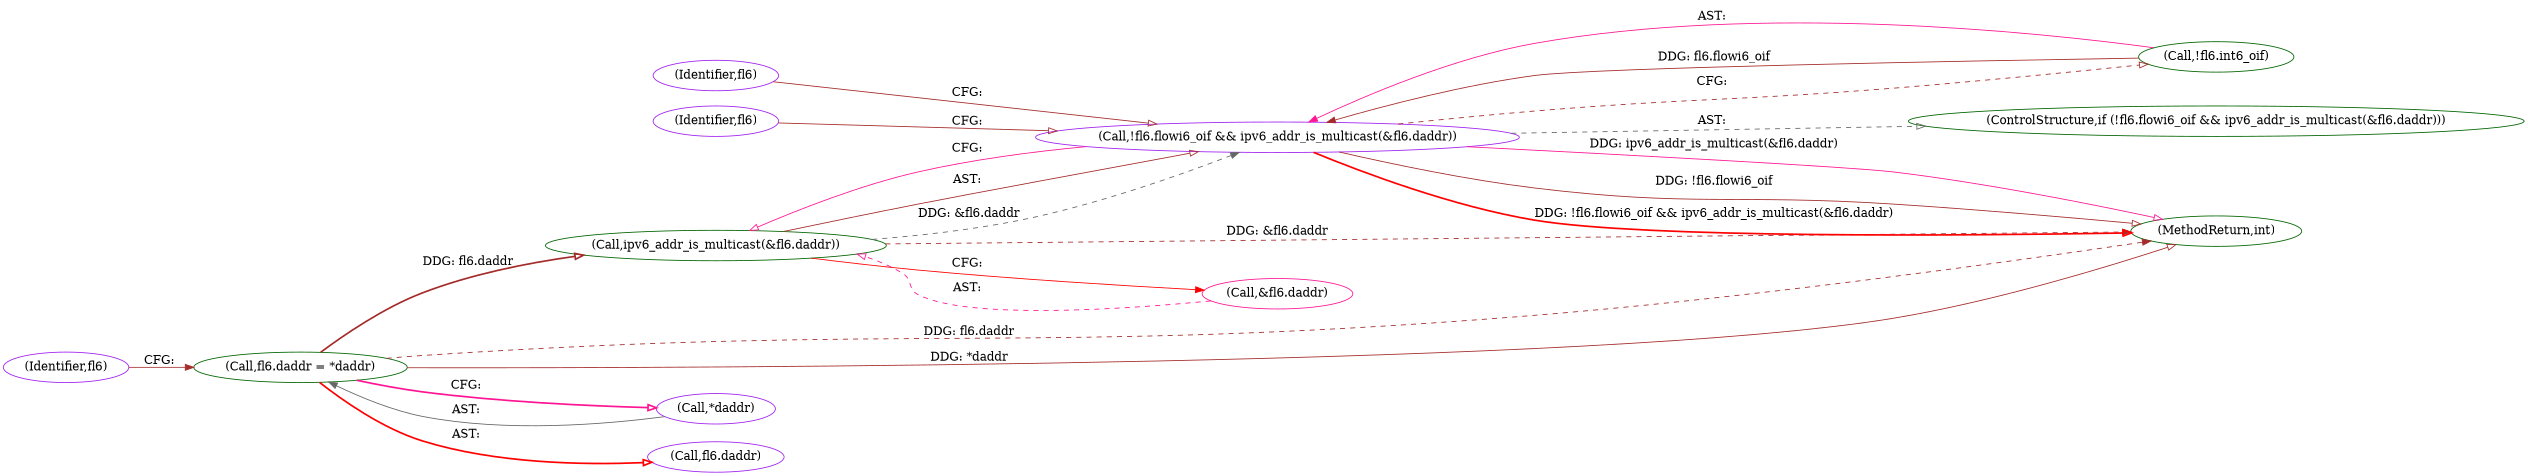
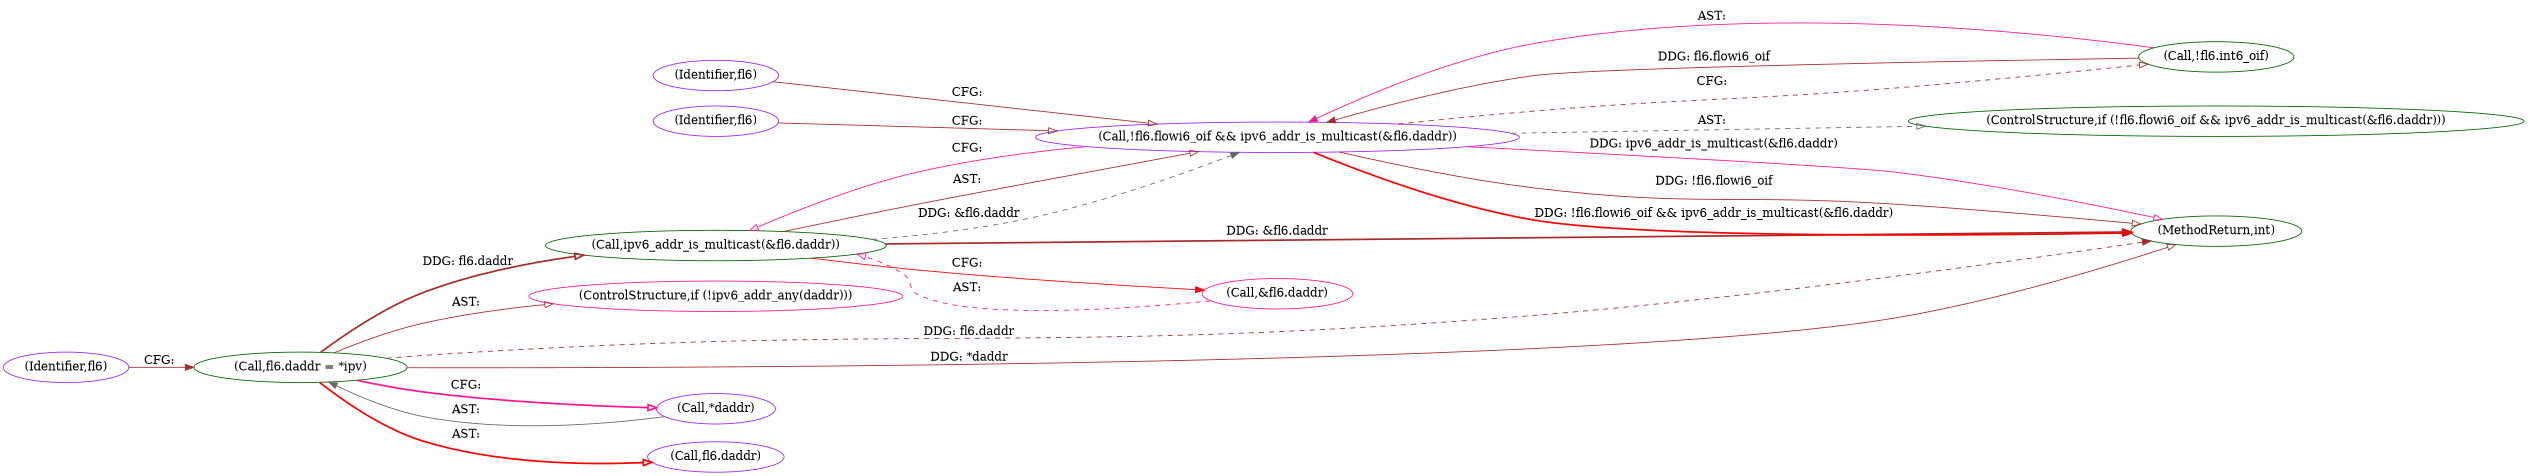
(1504, 238) -> (1504, 238)
none -> (716, 296)
(301, 367) -> (301, 367)
